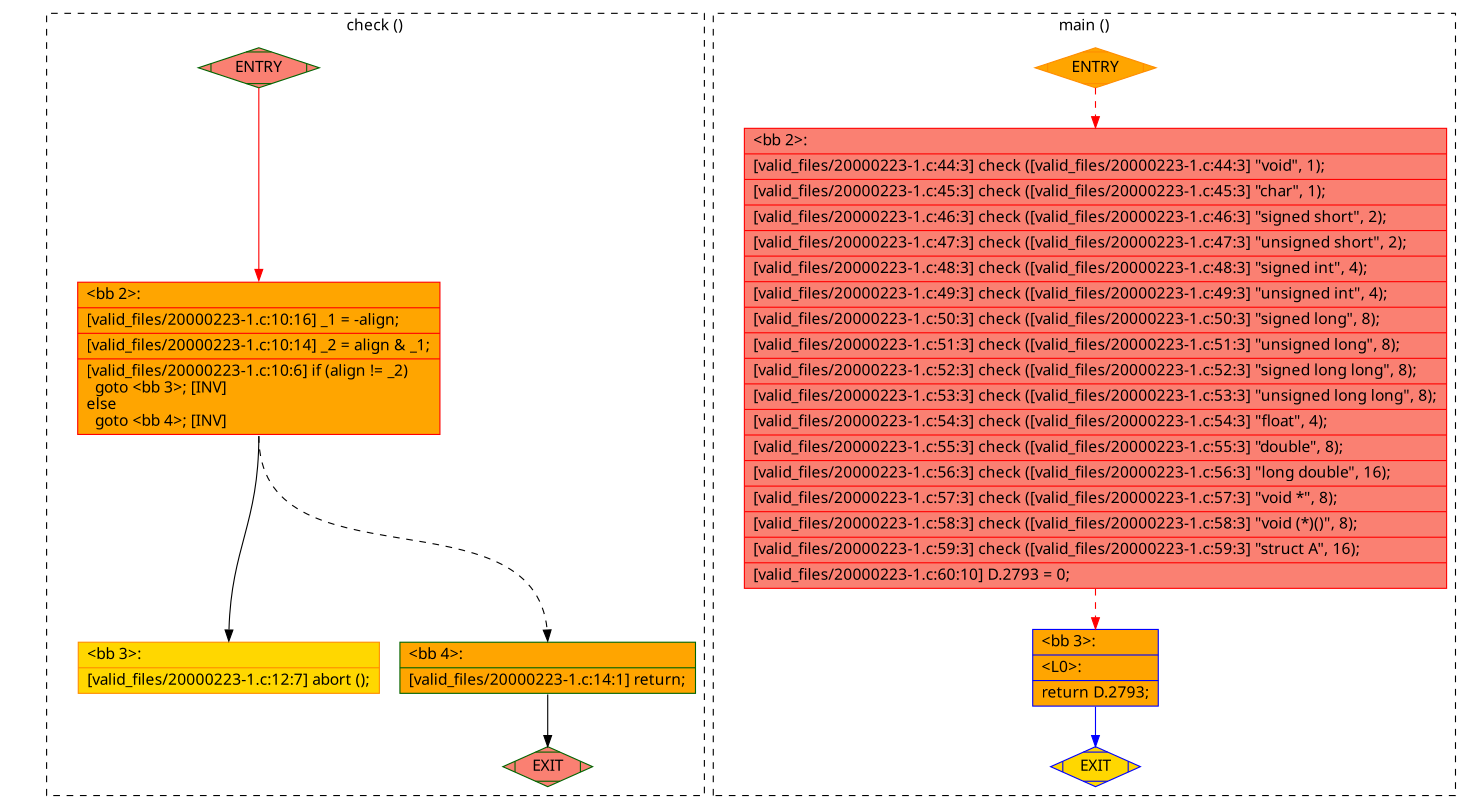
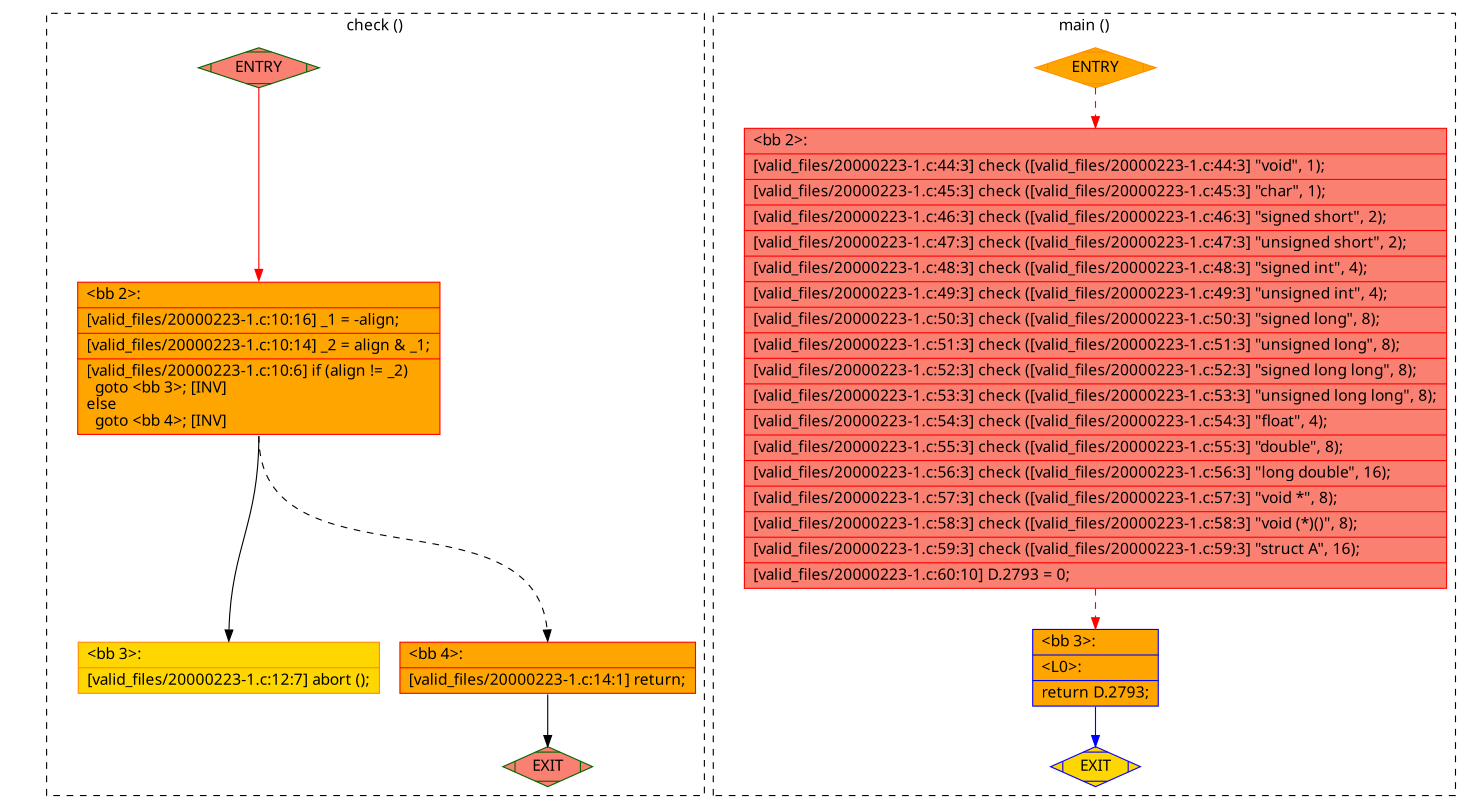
(548, 668) -> (548, 668)
